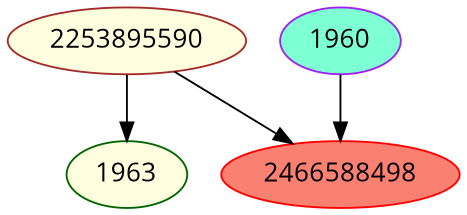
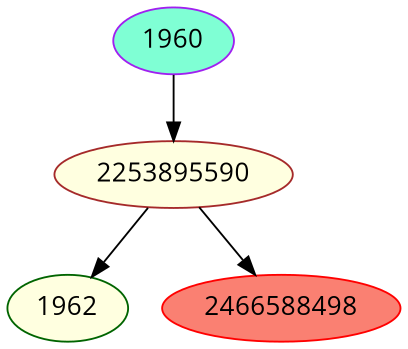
(340, 99) -> (174, 99)
(127, 175) -> (68, 308)
